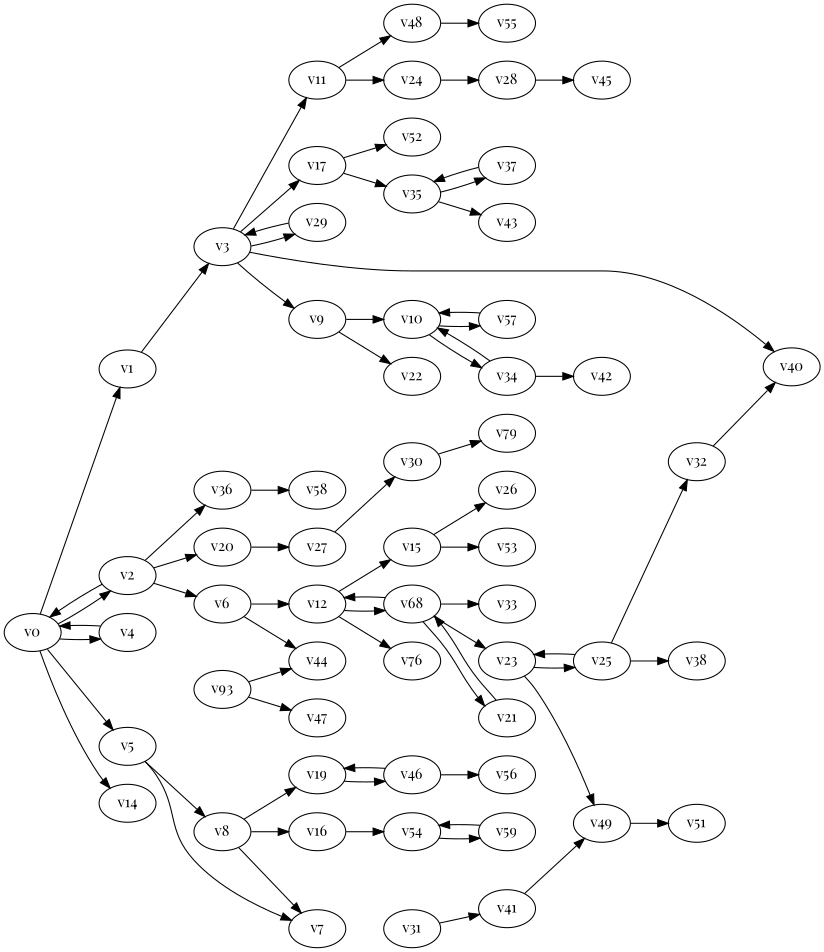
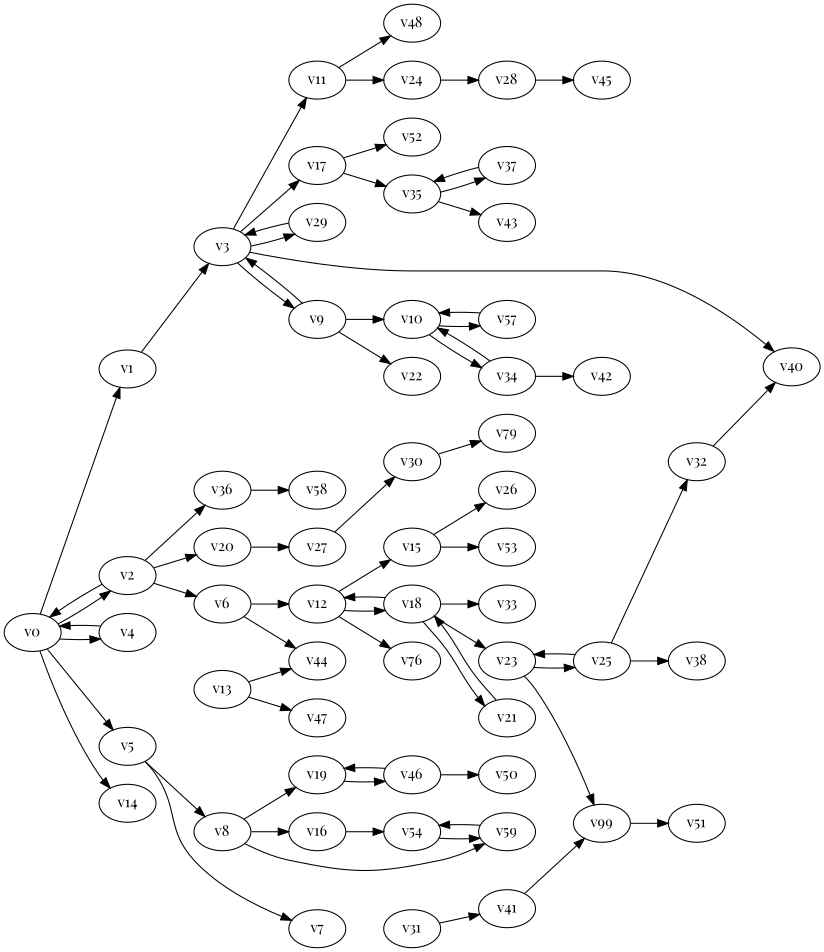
(507, 23) -> none
none -> (279, 283)
(412, 604) -> (412, 604)
(222, 689) -> (222, 689)
(507, 775) -> (507, 775)
(602, 823) -> (602, 823)
(266, 877) -> (359, 870)
